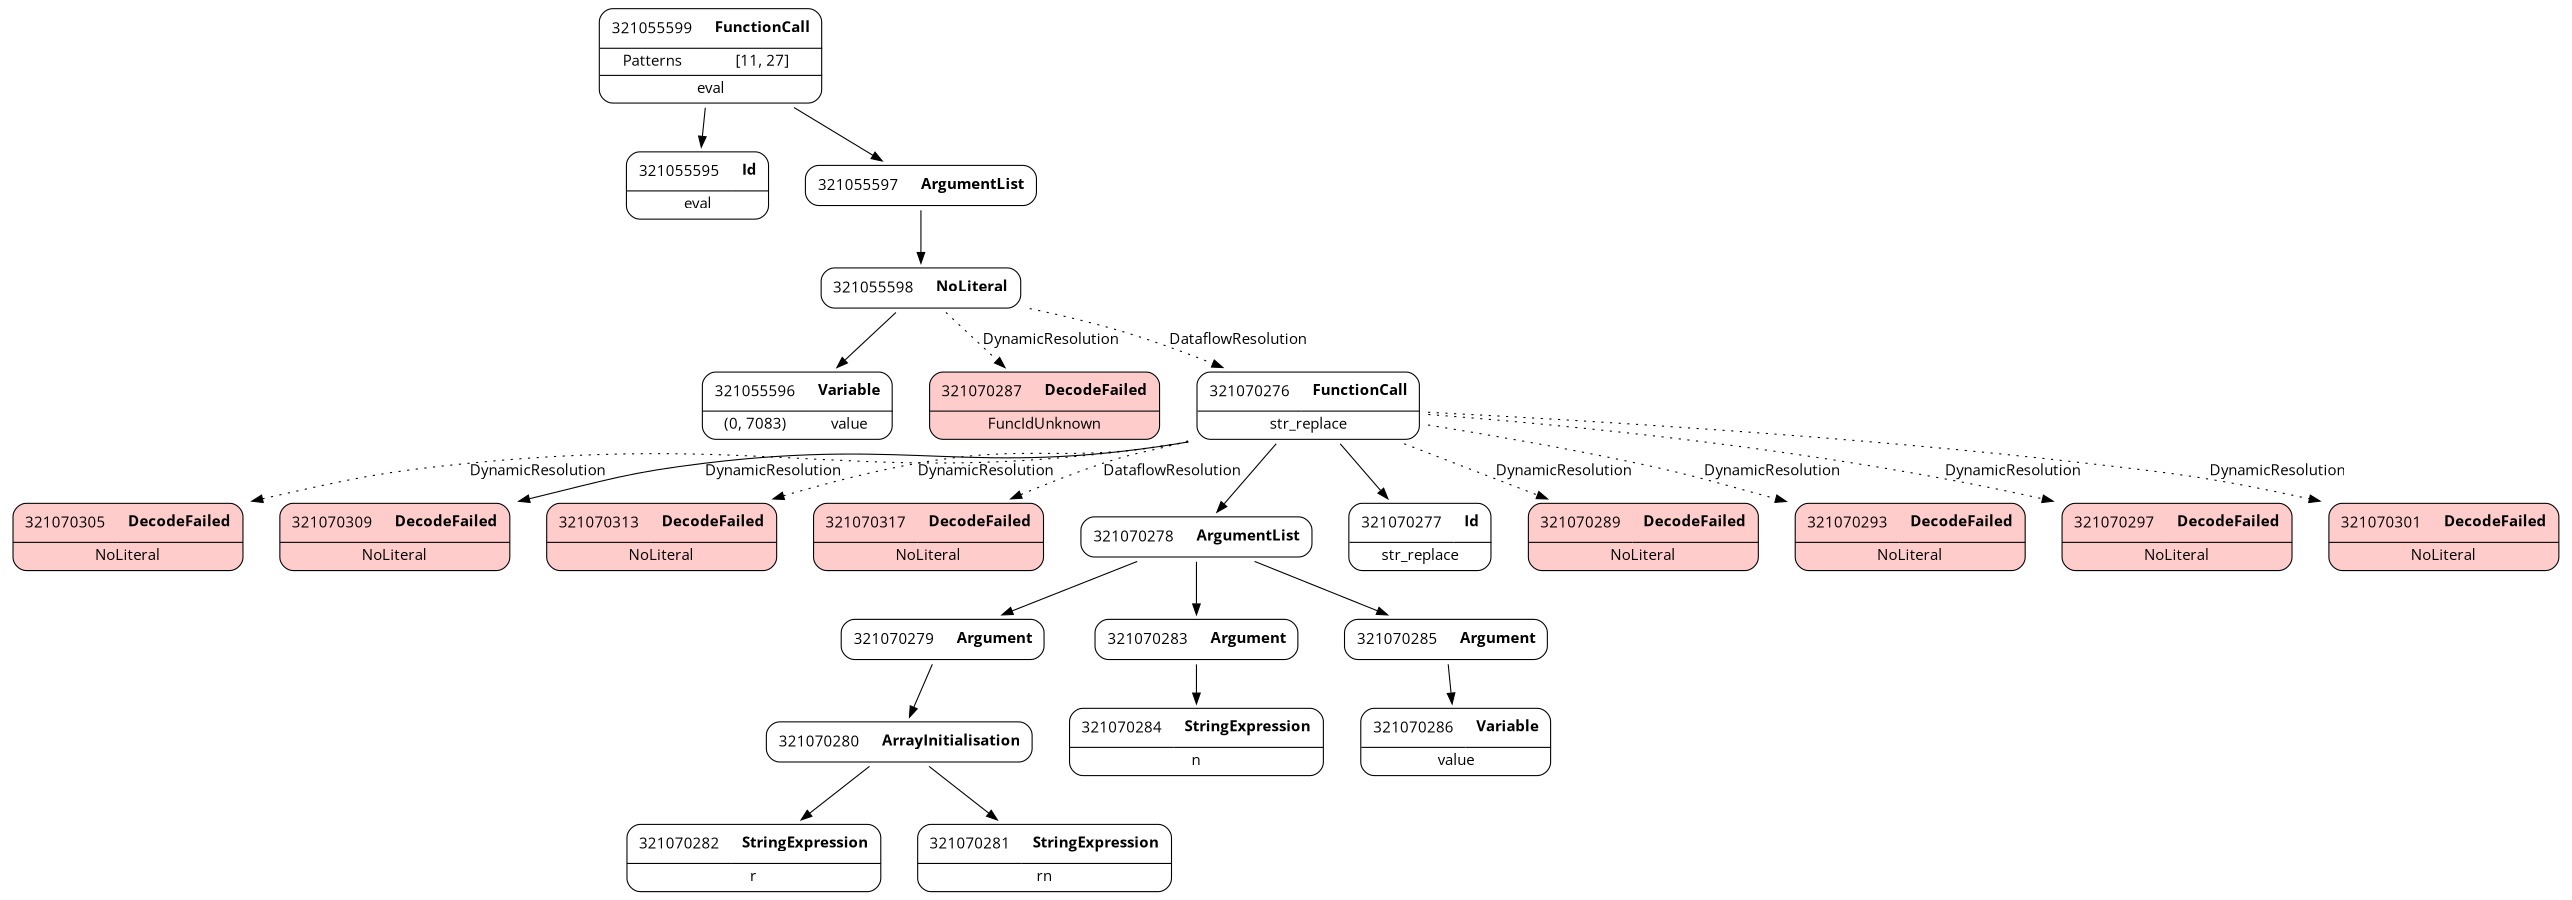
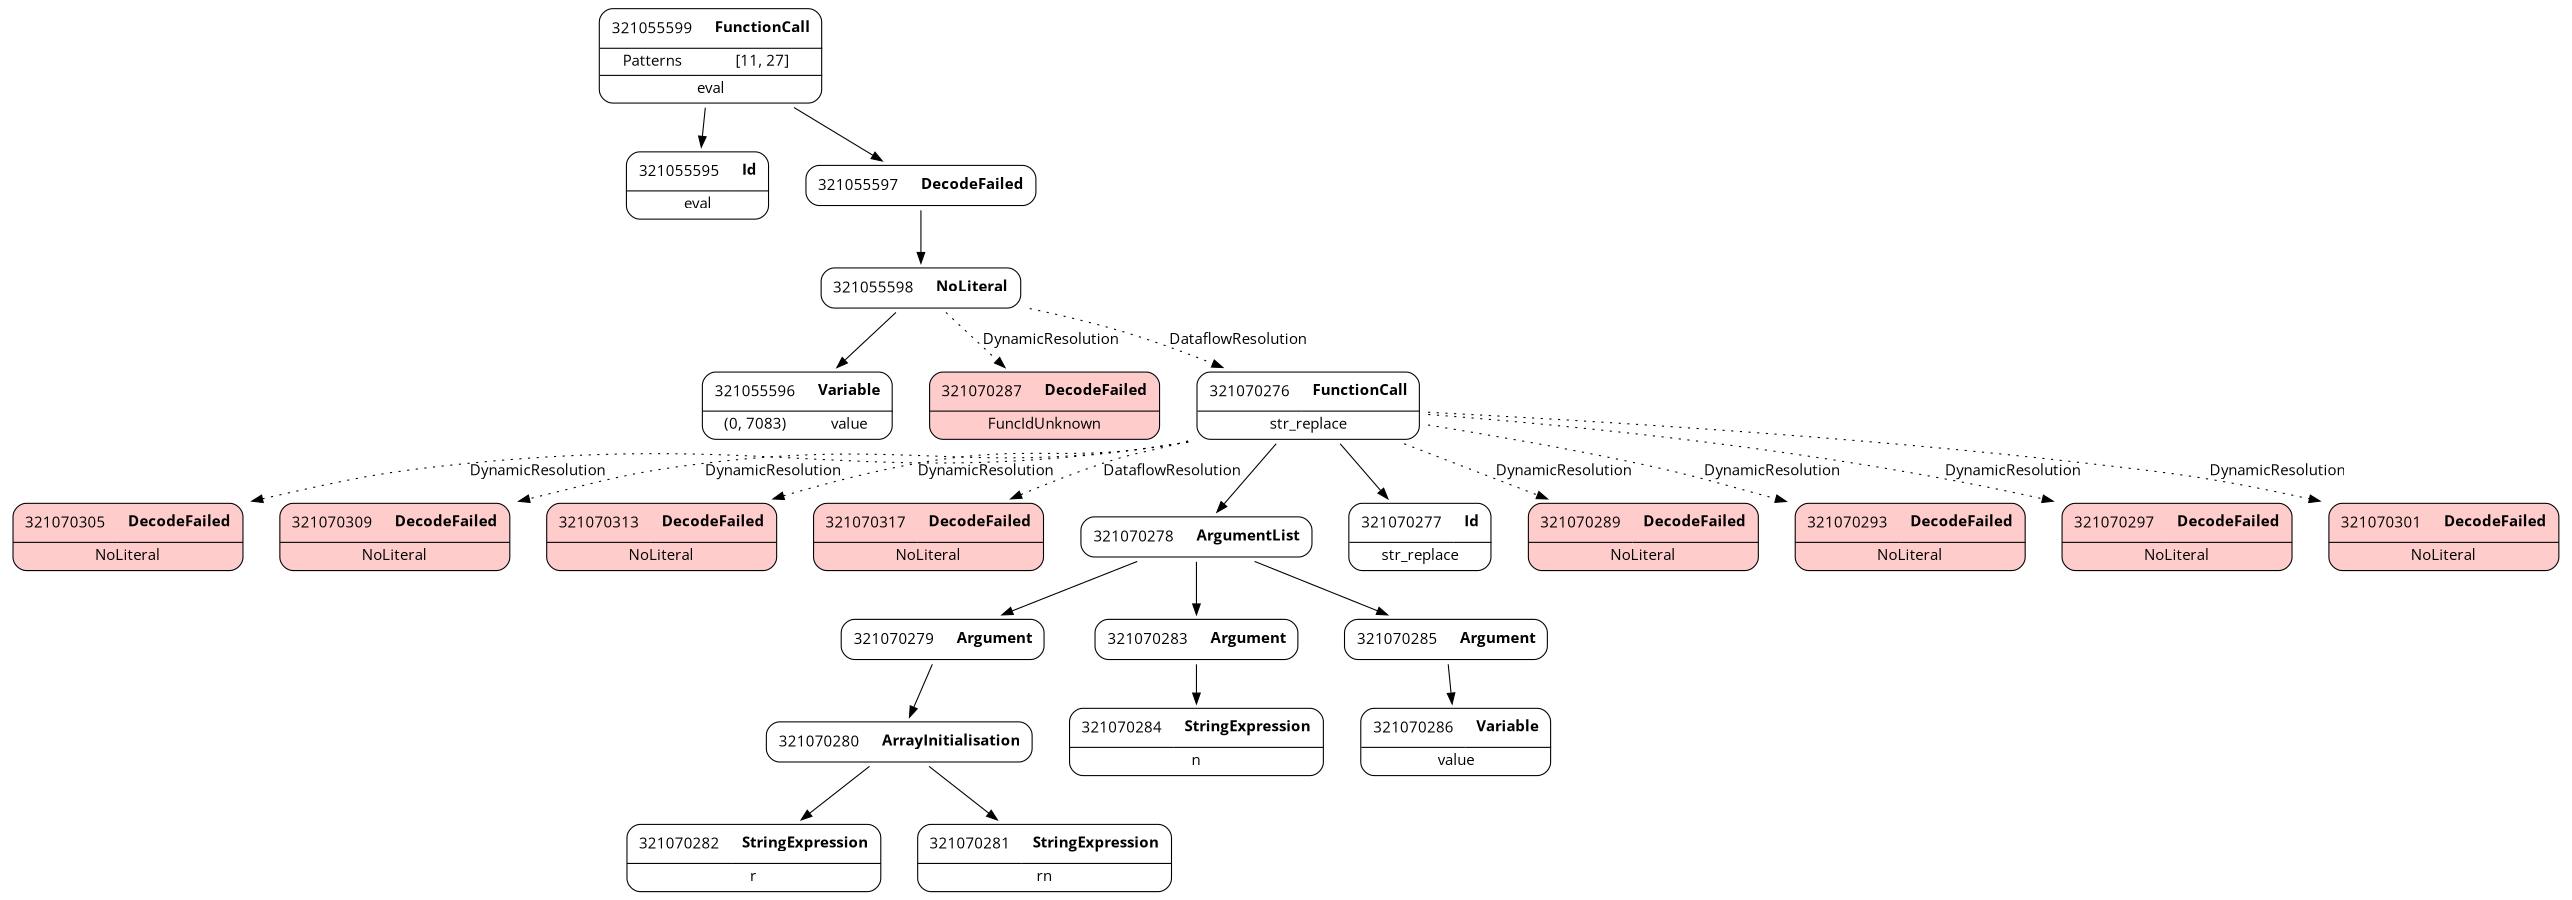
(973, 184) -> (972, 184)
(857, 454) -> (857, 454)
